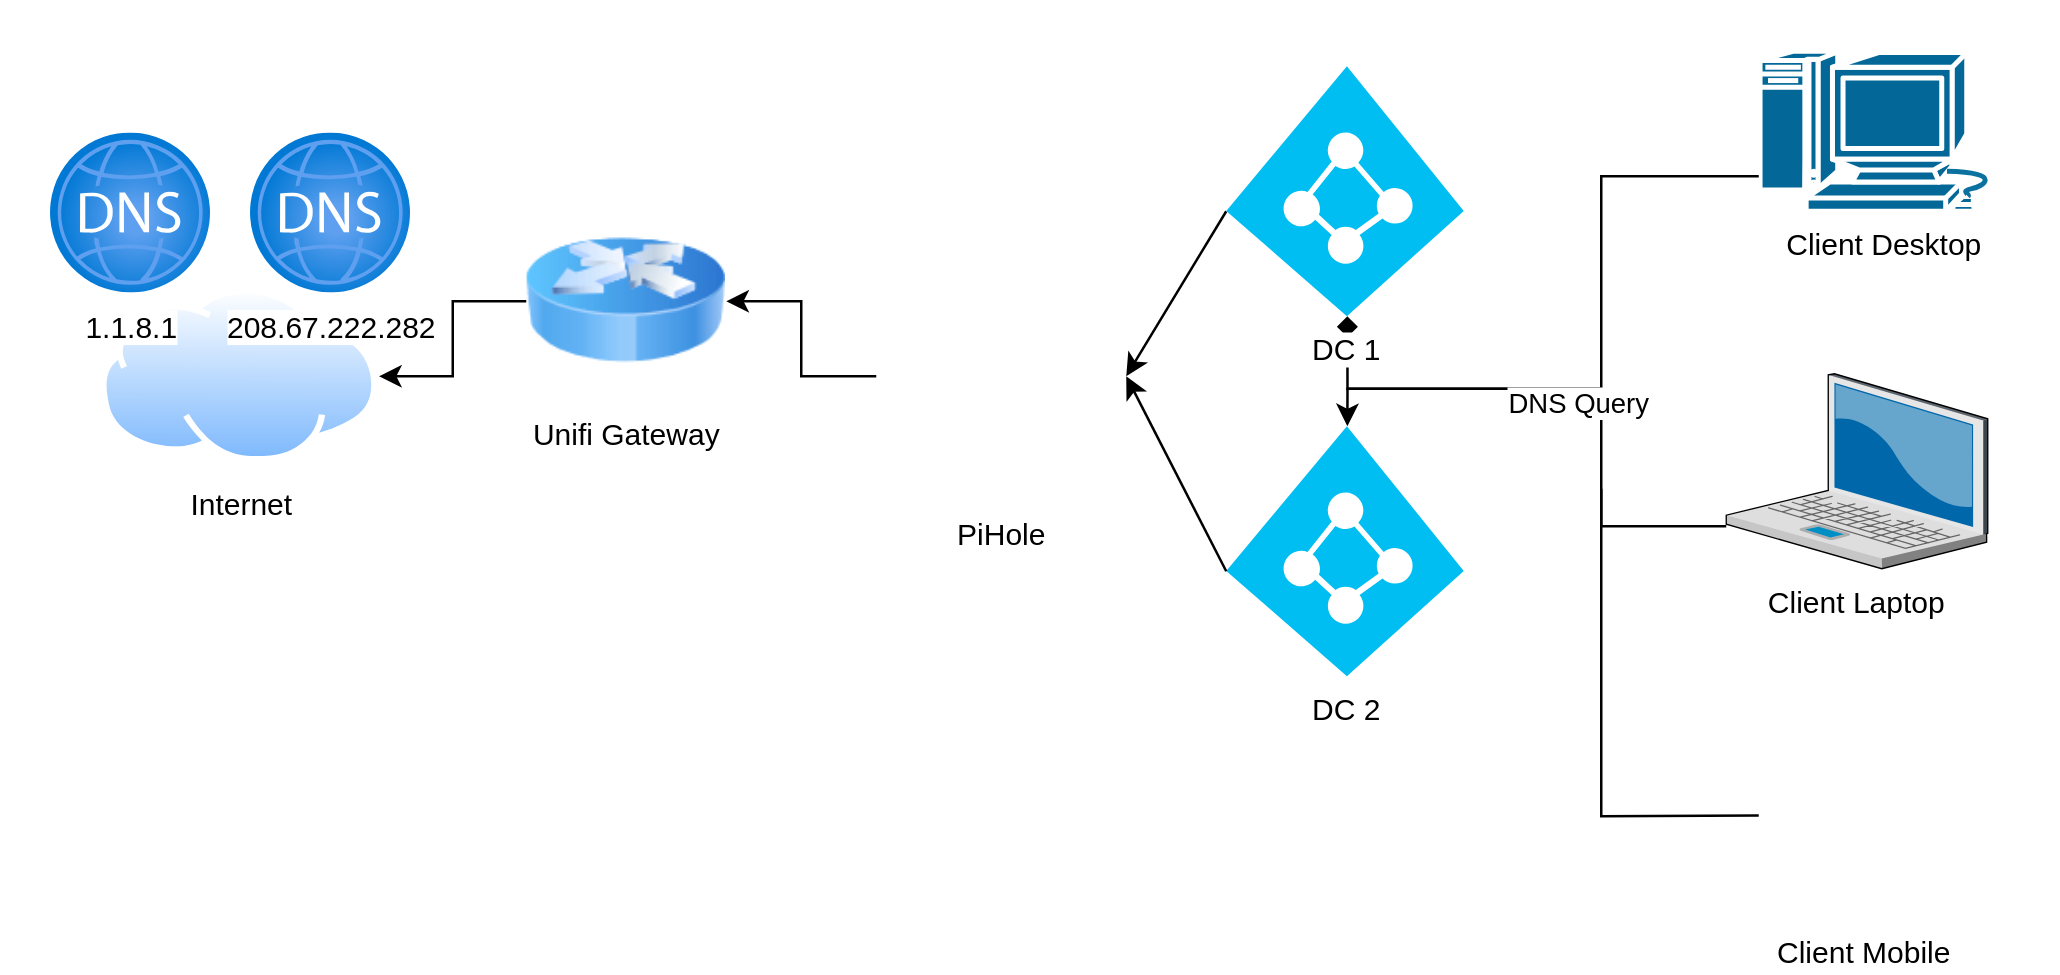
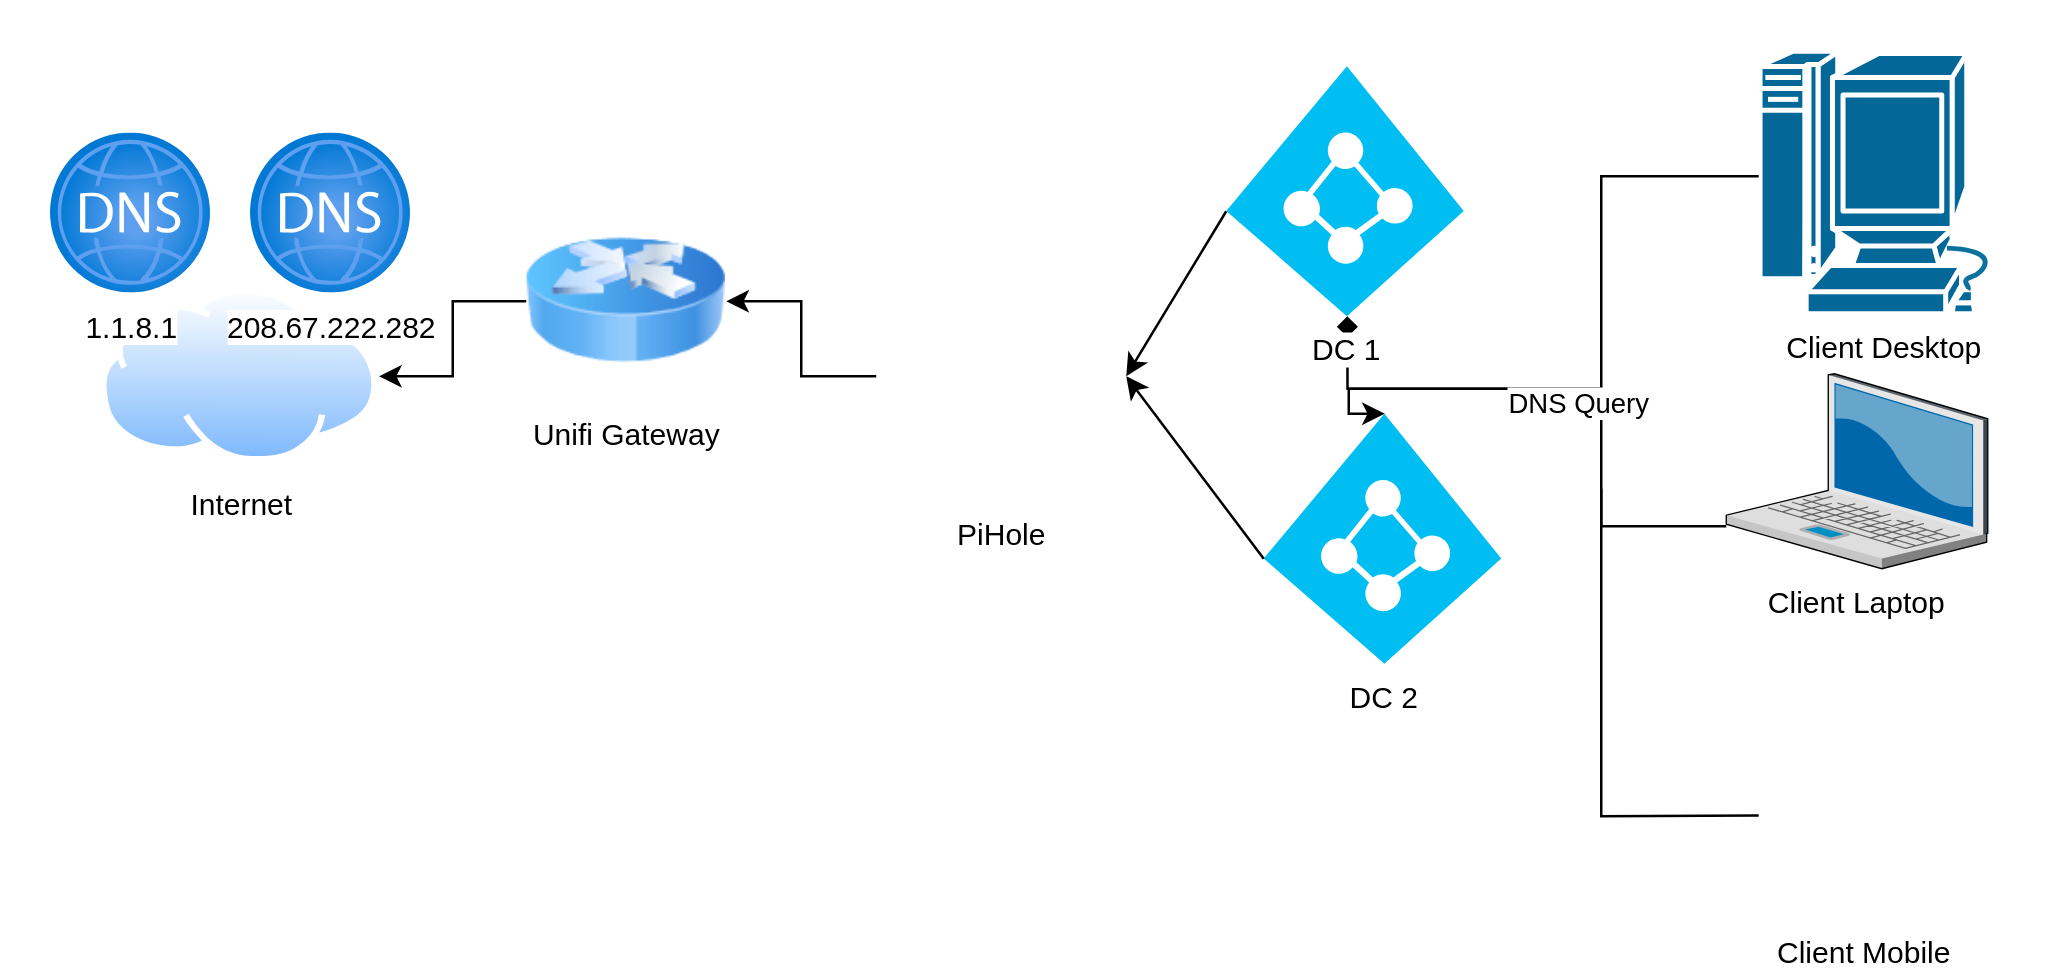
(1883, 131) -> (1883, 183)
(1345, 551) -> (1383, 539)
